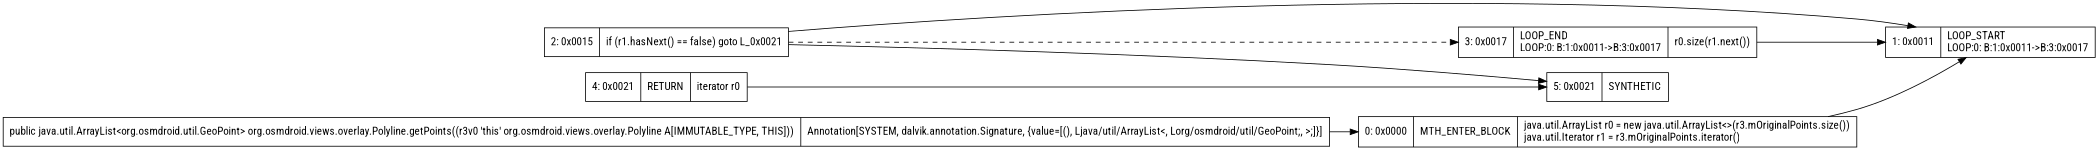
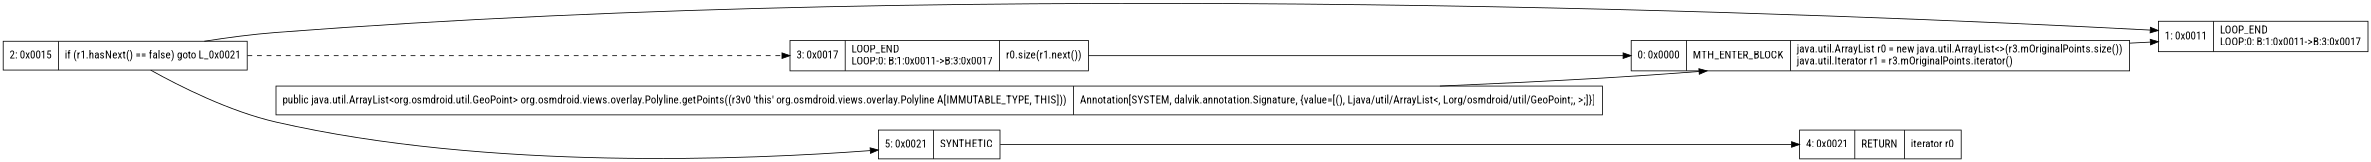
(1976, 36) -> (2244, 30)
(1817, 42) -> (1356, 56)
(1143, 87) -> (1396, 144)
